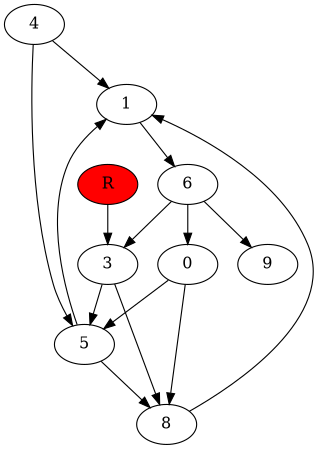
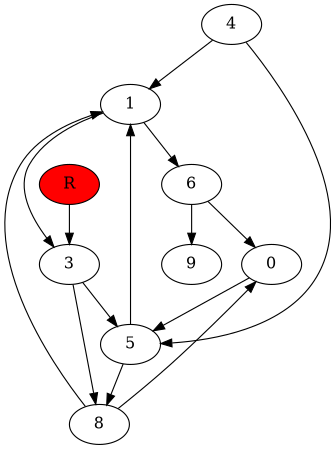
(152, 220) -> (33, 160)
(178, 339) -> (185, 351)
